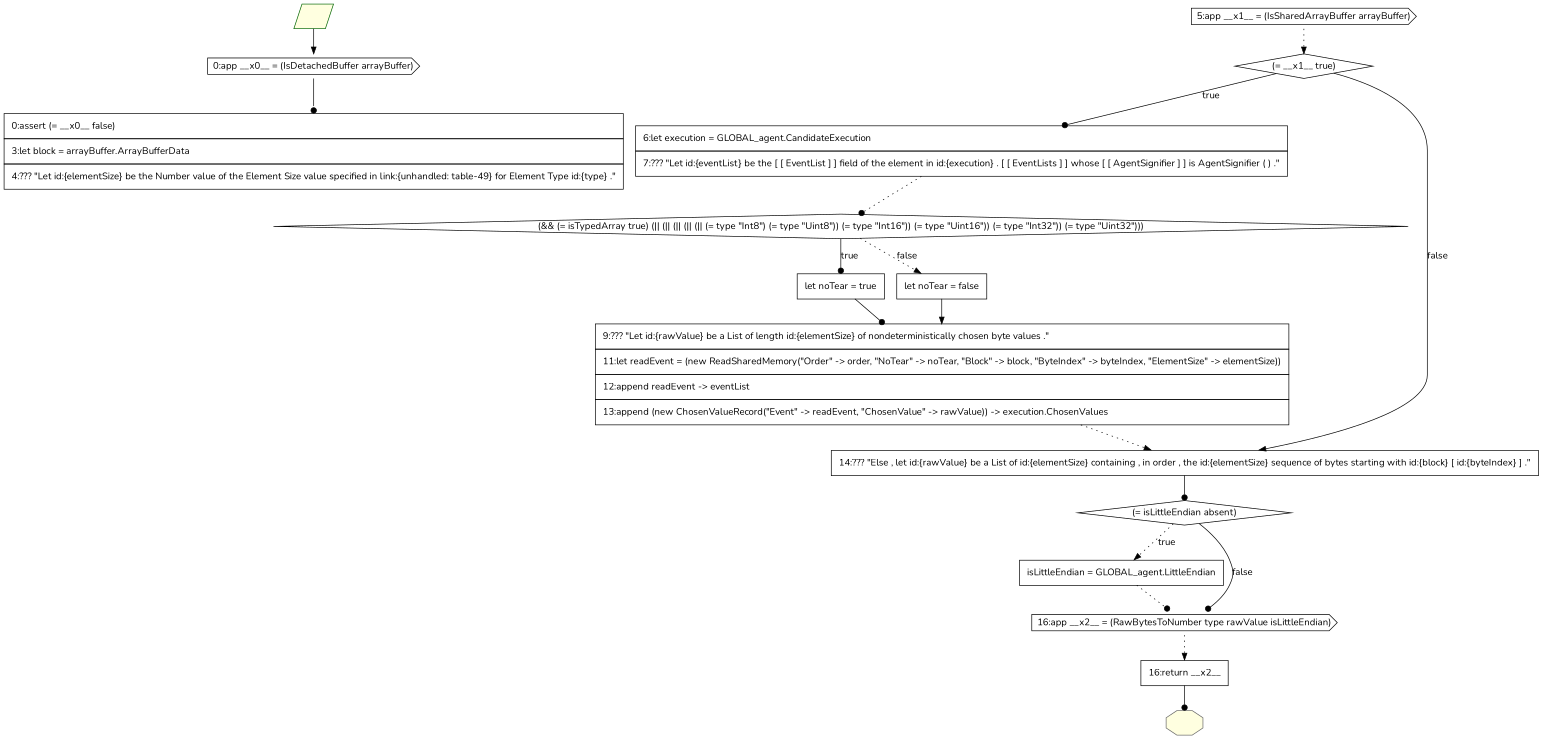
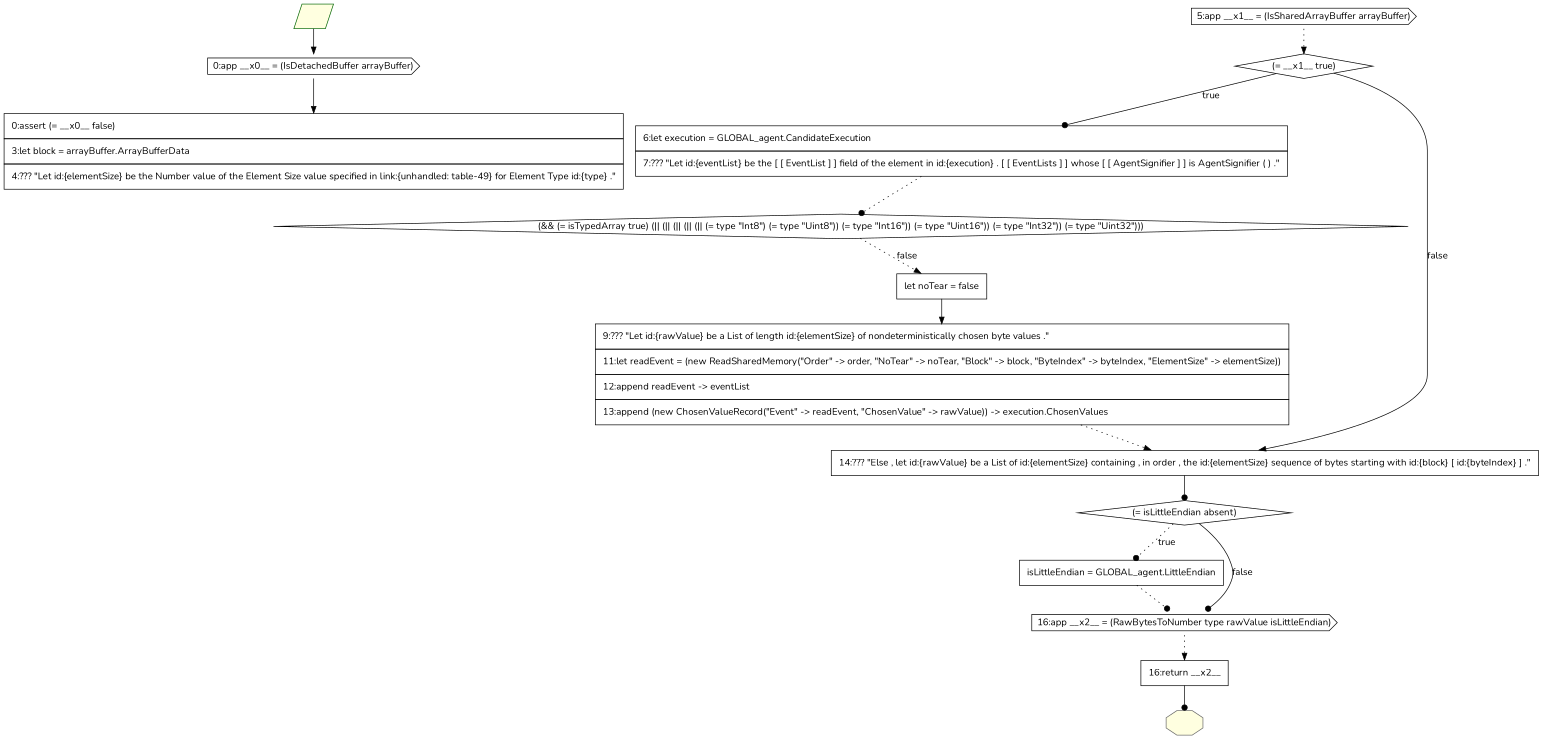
(314, 92) -> (314, 92)
(841, 286) -> none
(1156, 540) -> (1156, 540)
